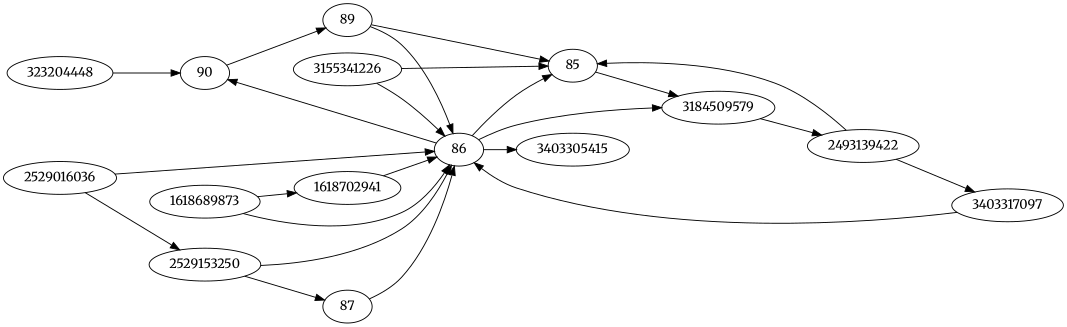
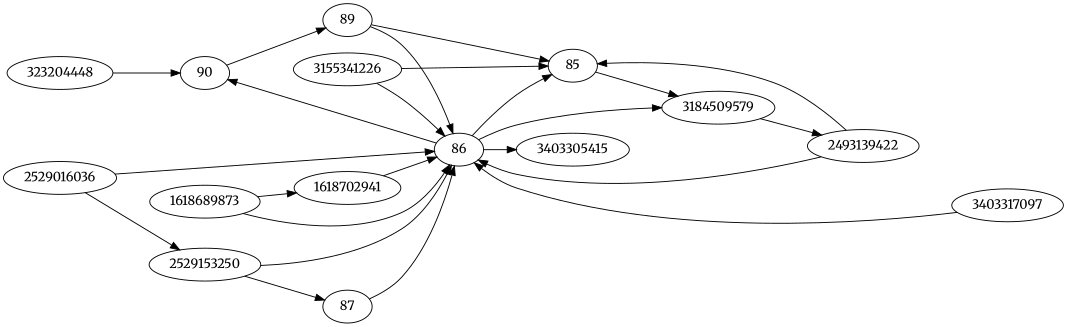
(931, 174) -> (654, 182)
